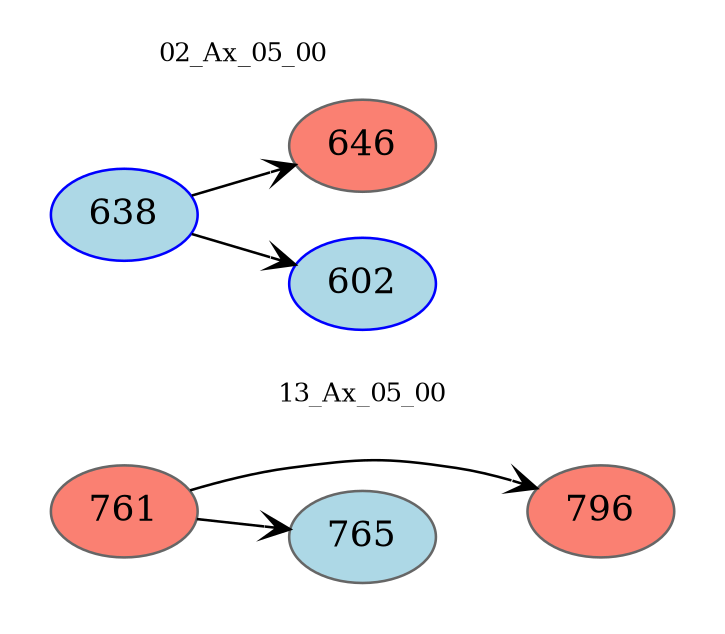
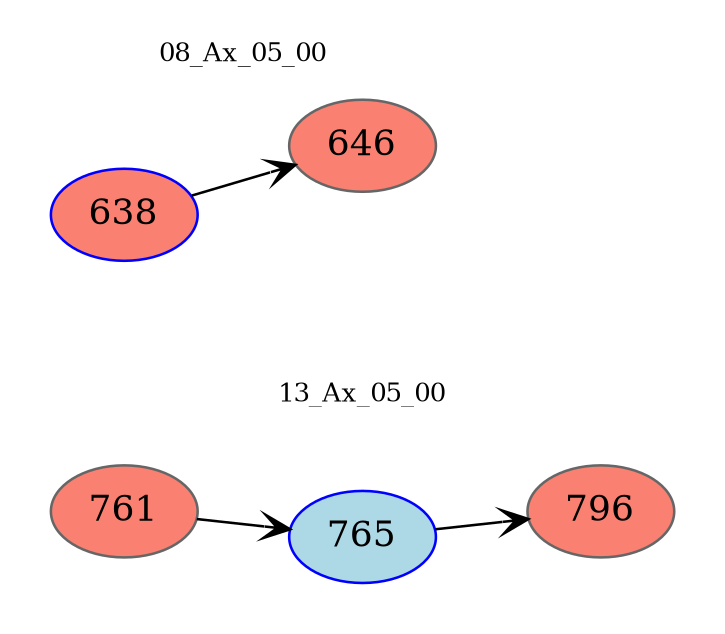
(243, 55) -> (243, 55)
(124, 215) -> (124, 215)
(363, 284) -> none
(350, 461) -> (469, 526)
(363, 537) -> (363, 537)
